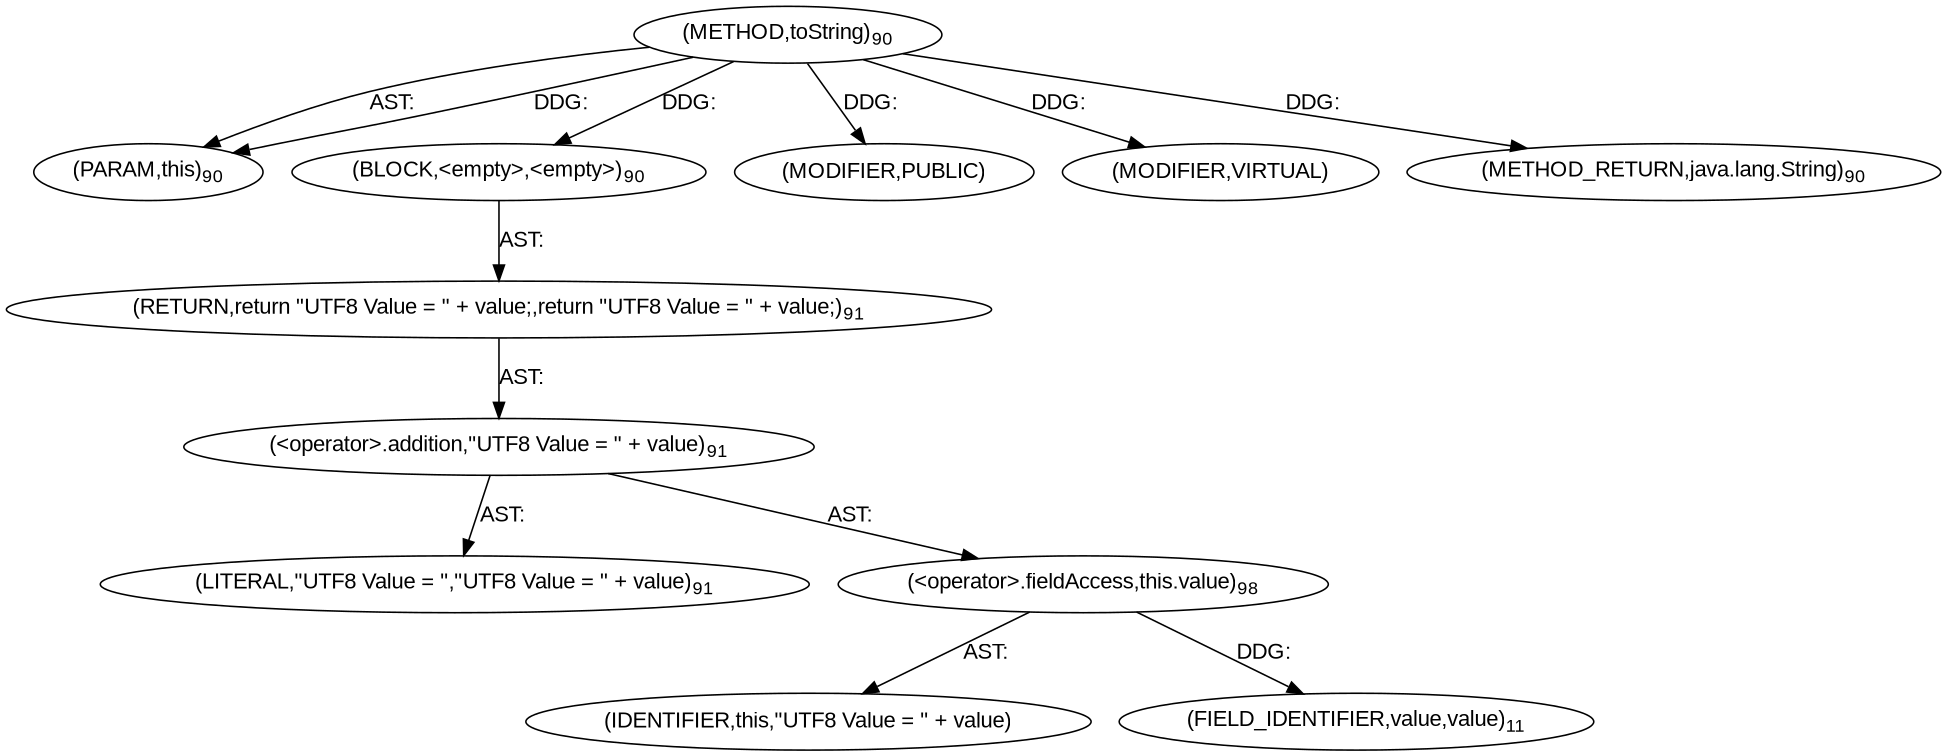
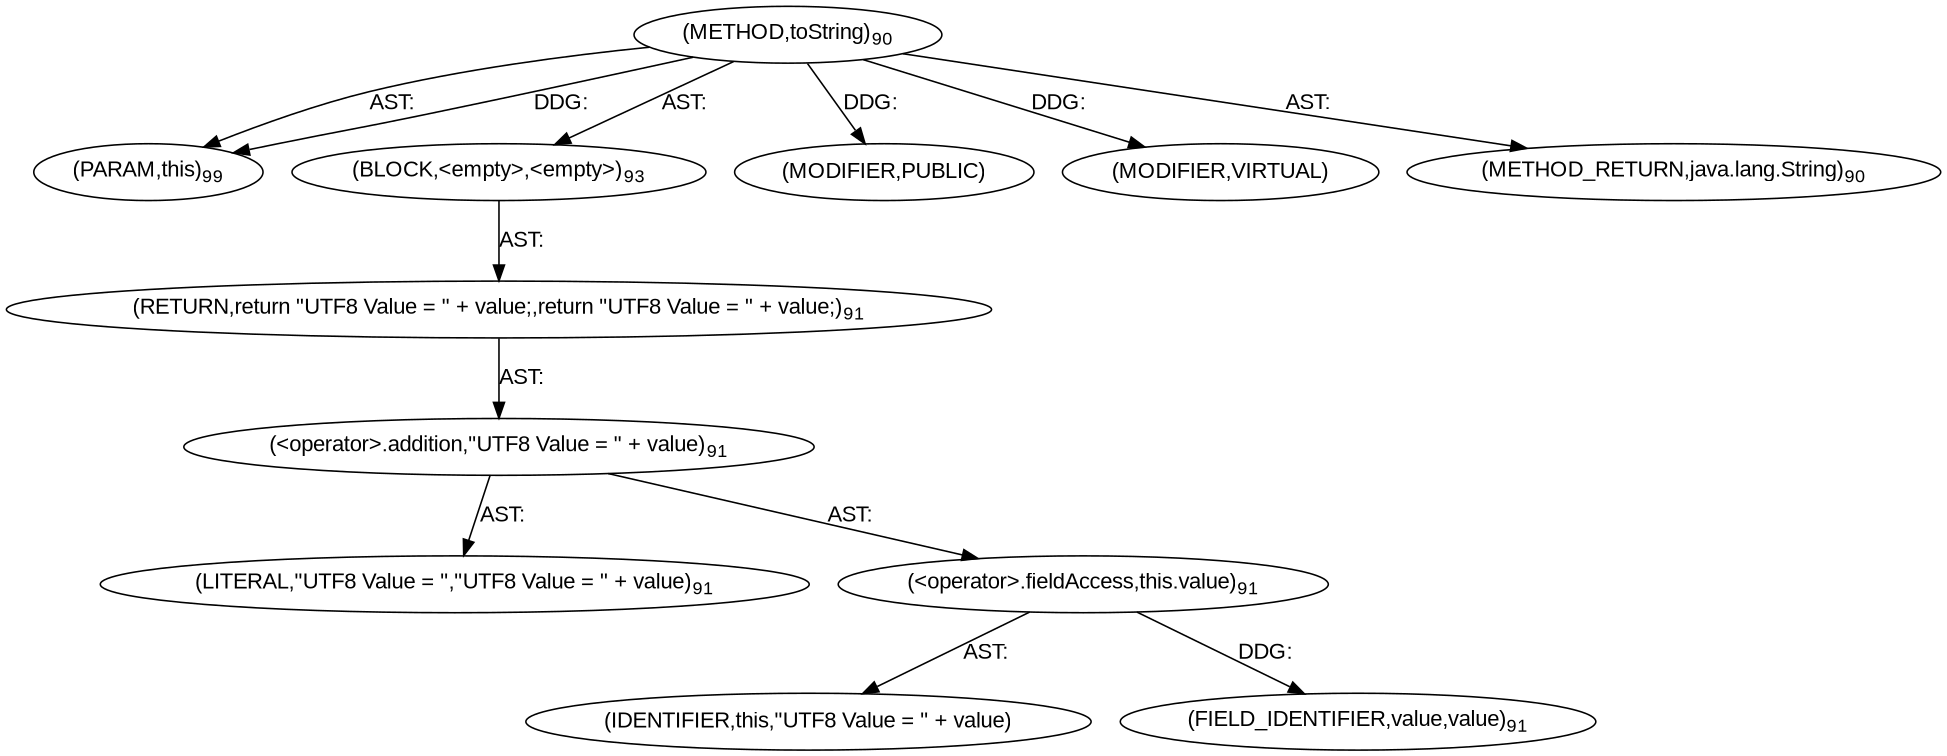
(692, 103) -> (688, 103)
(1316, 103) -> (1311, 103)
(213, 170) -> (213, 170)
(635, 170) -> (635, 170)
(1248, 582) -> (1248, 582)
(1516, 719) -> (1518, 719)
